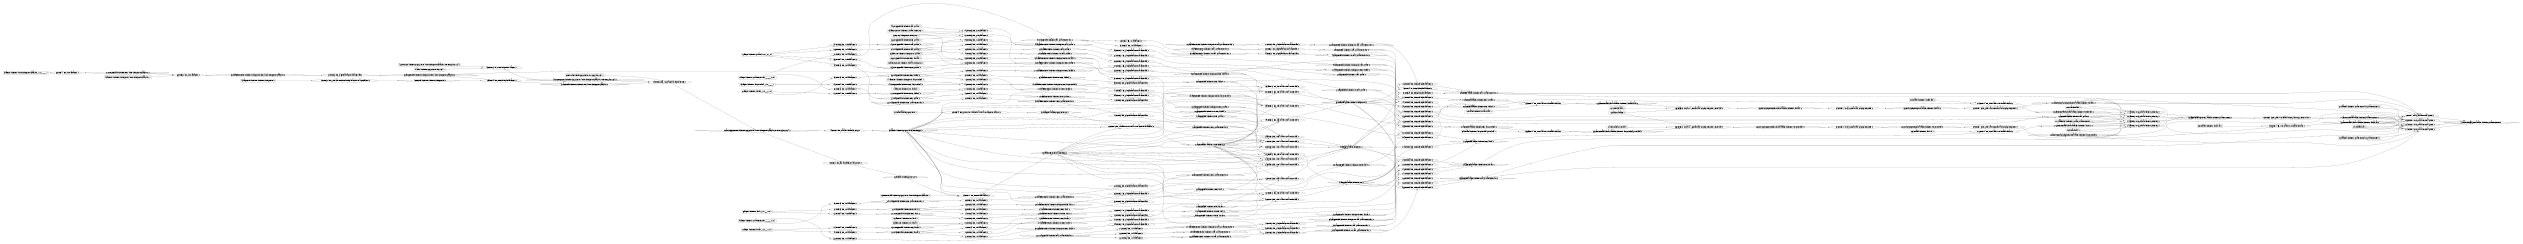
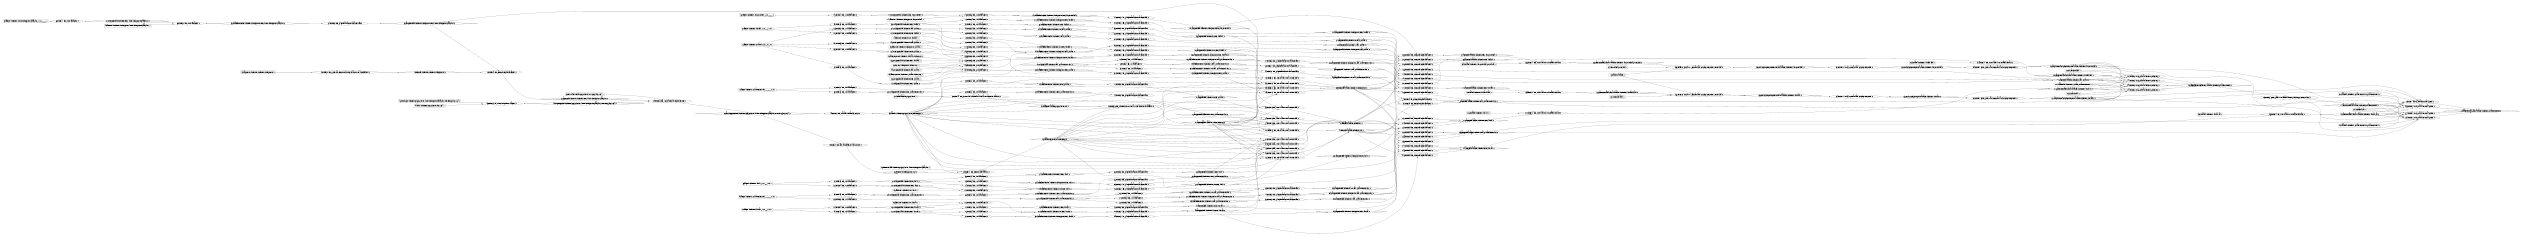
none -> (1131, 60)
